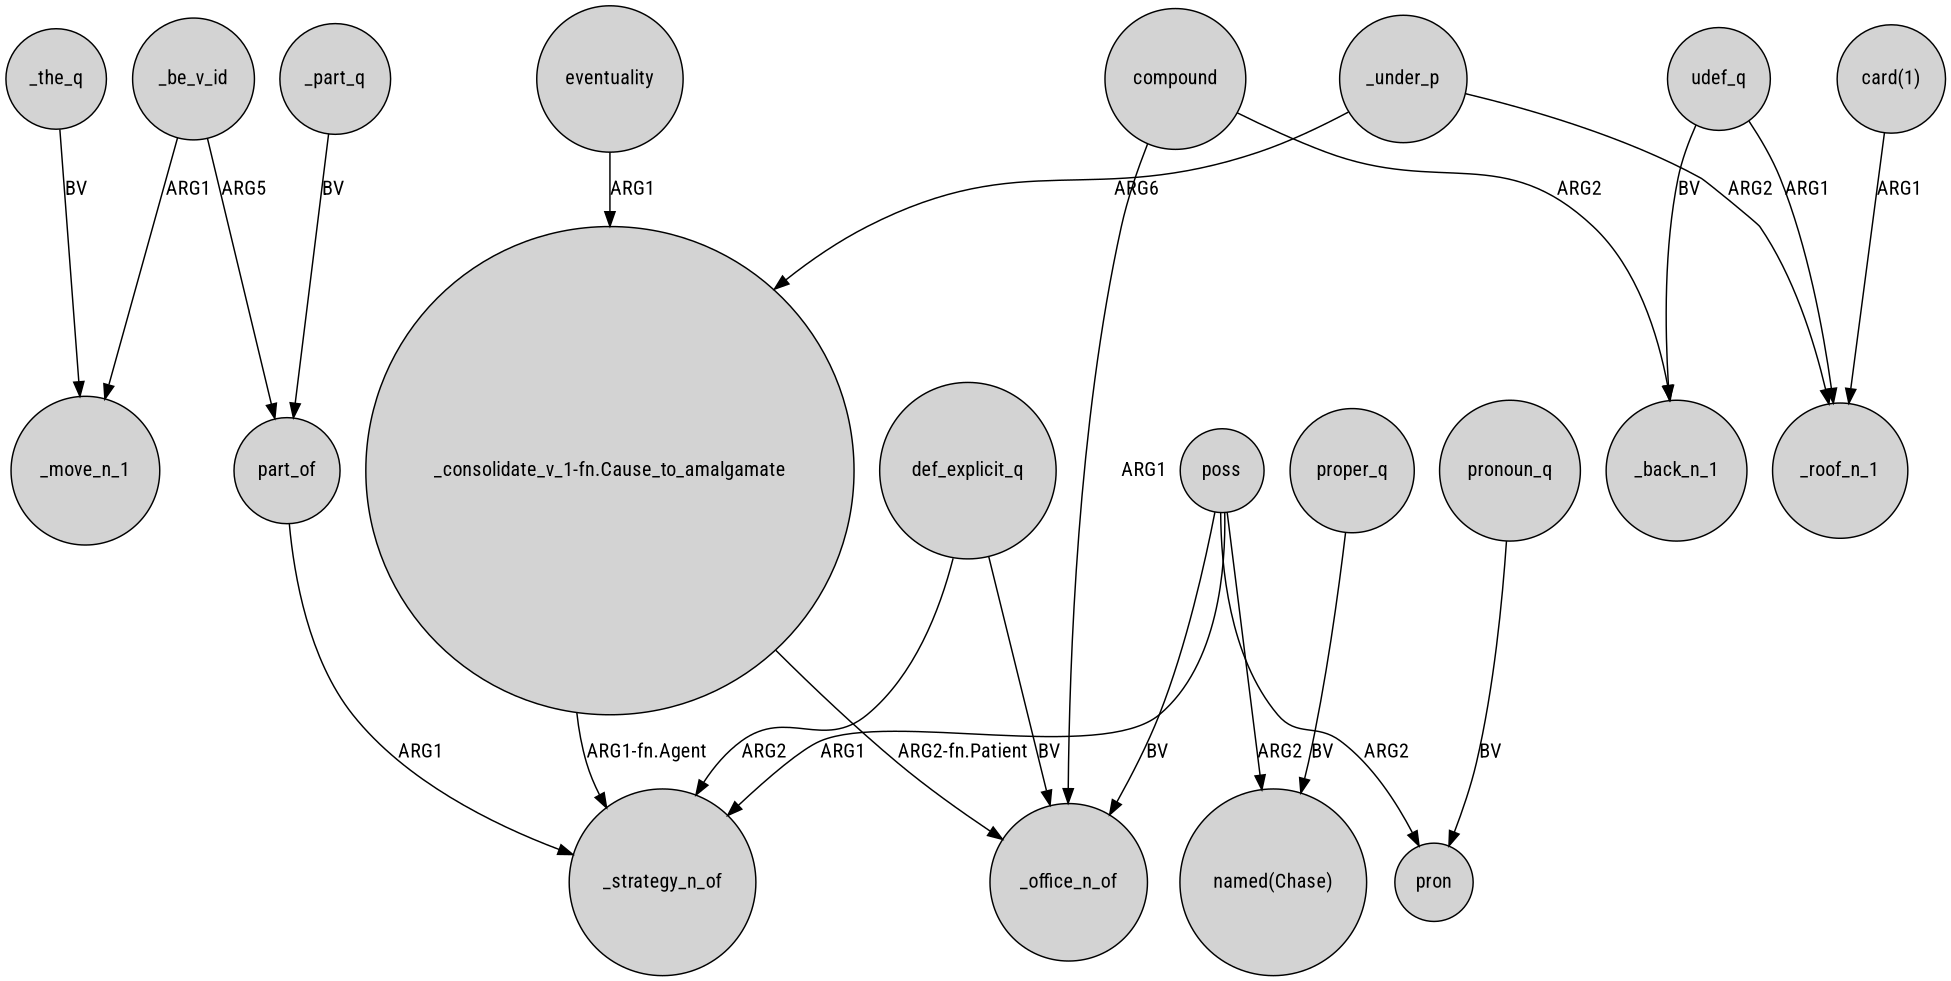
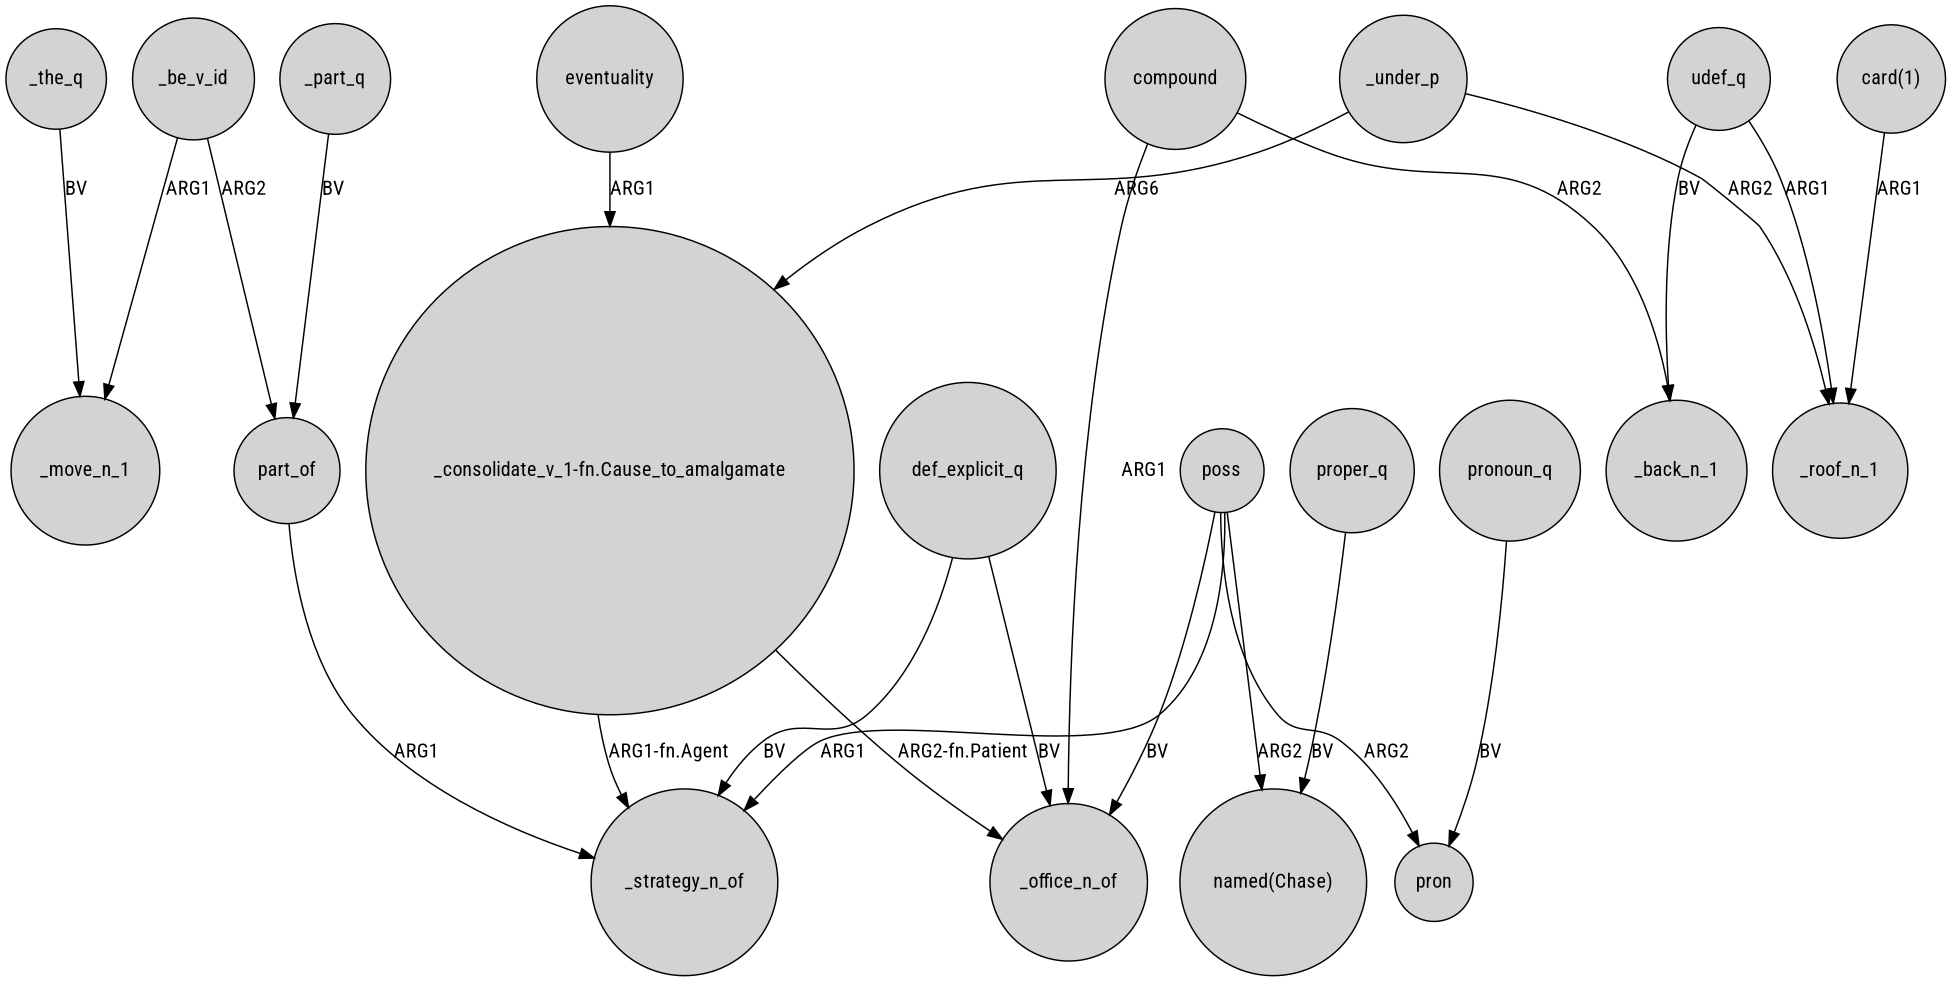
(244, 189) -> (244, 189)
(764, 752) -> (775, 752)
